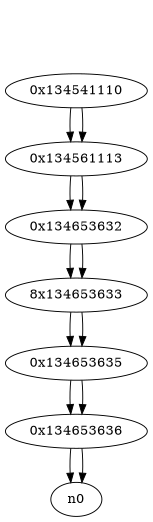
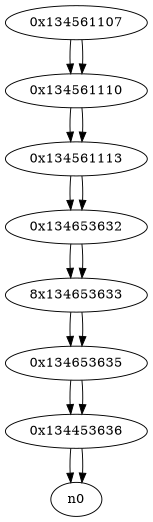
none -> (76, 23)
(76, 91) -> (76, 91)
(76, 431) -> (76, 431)
